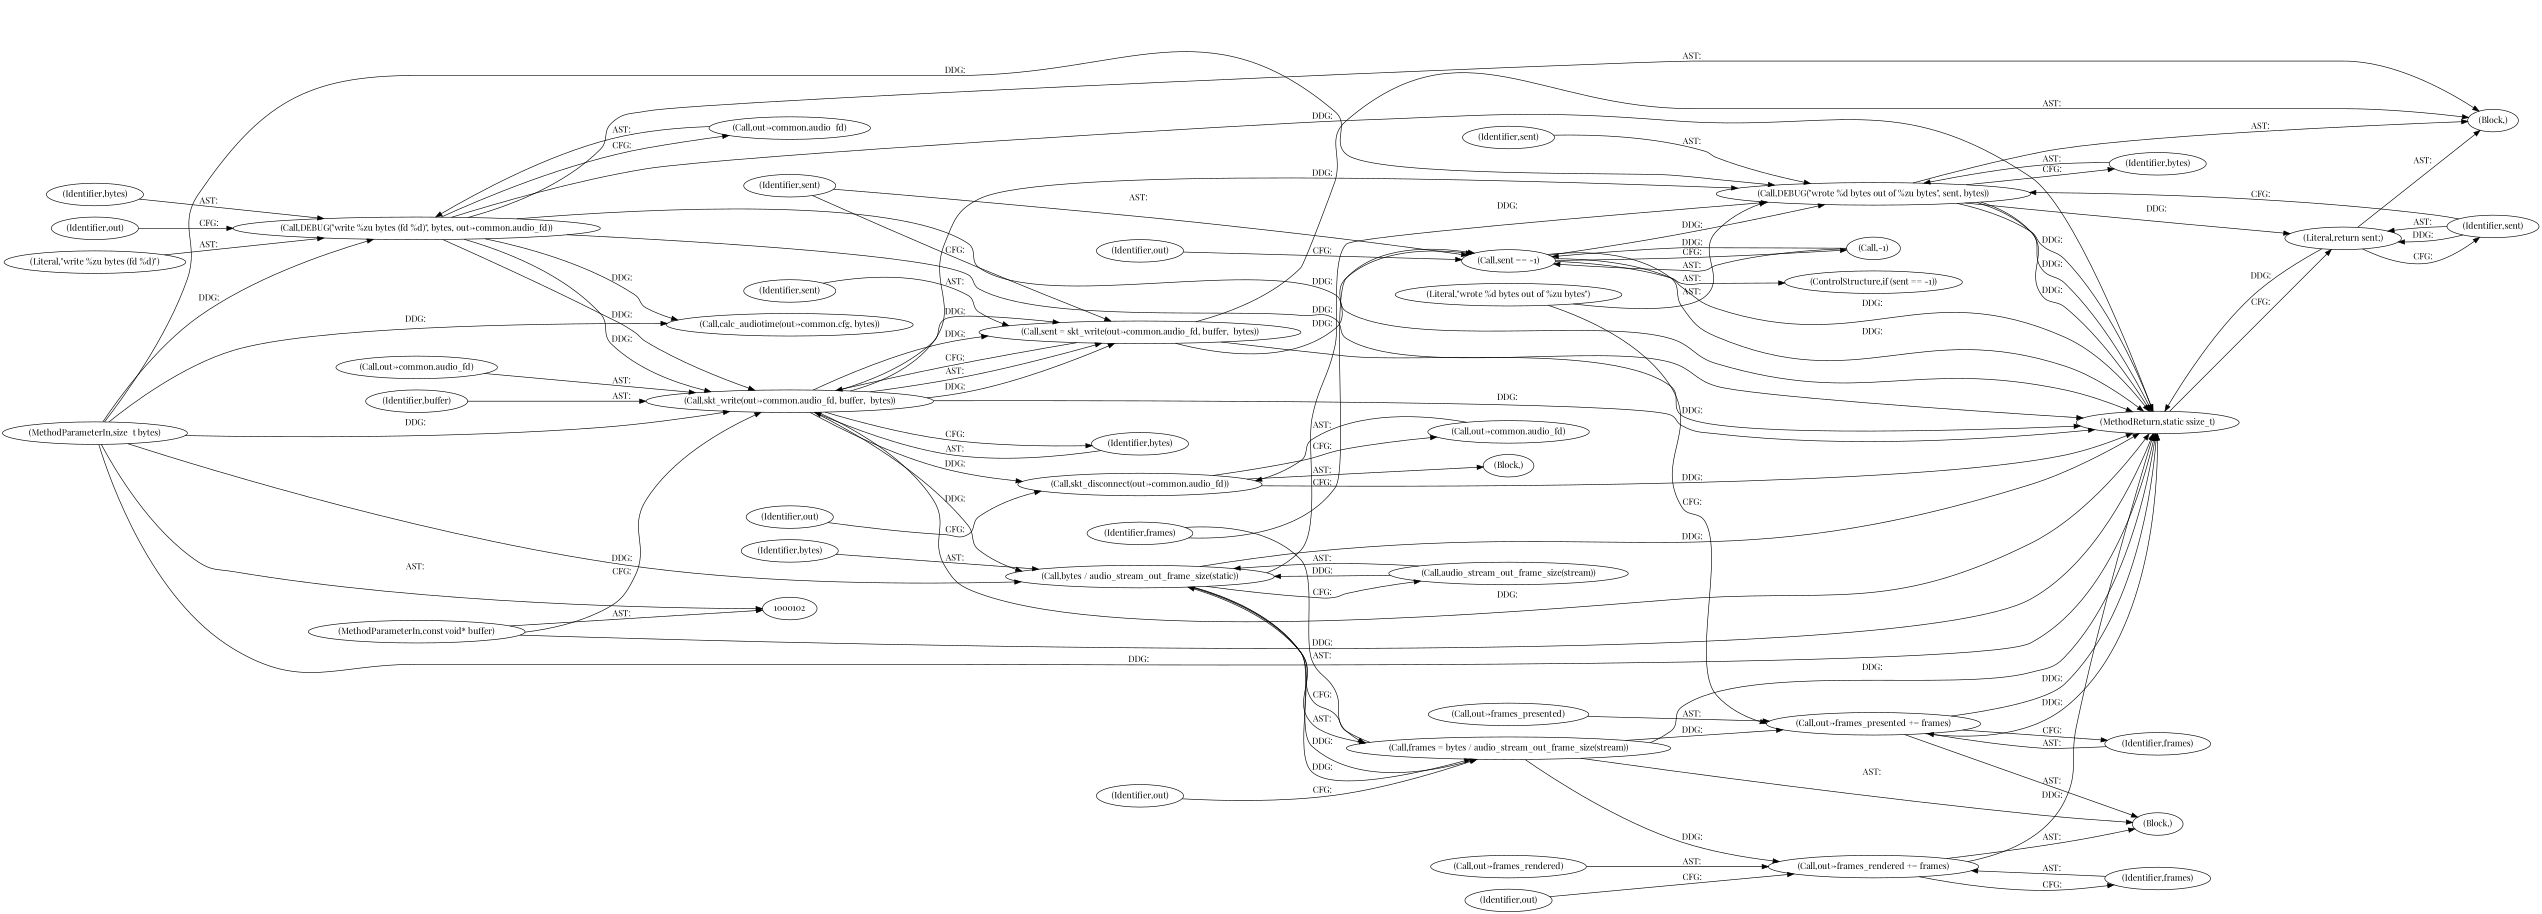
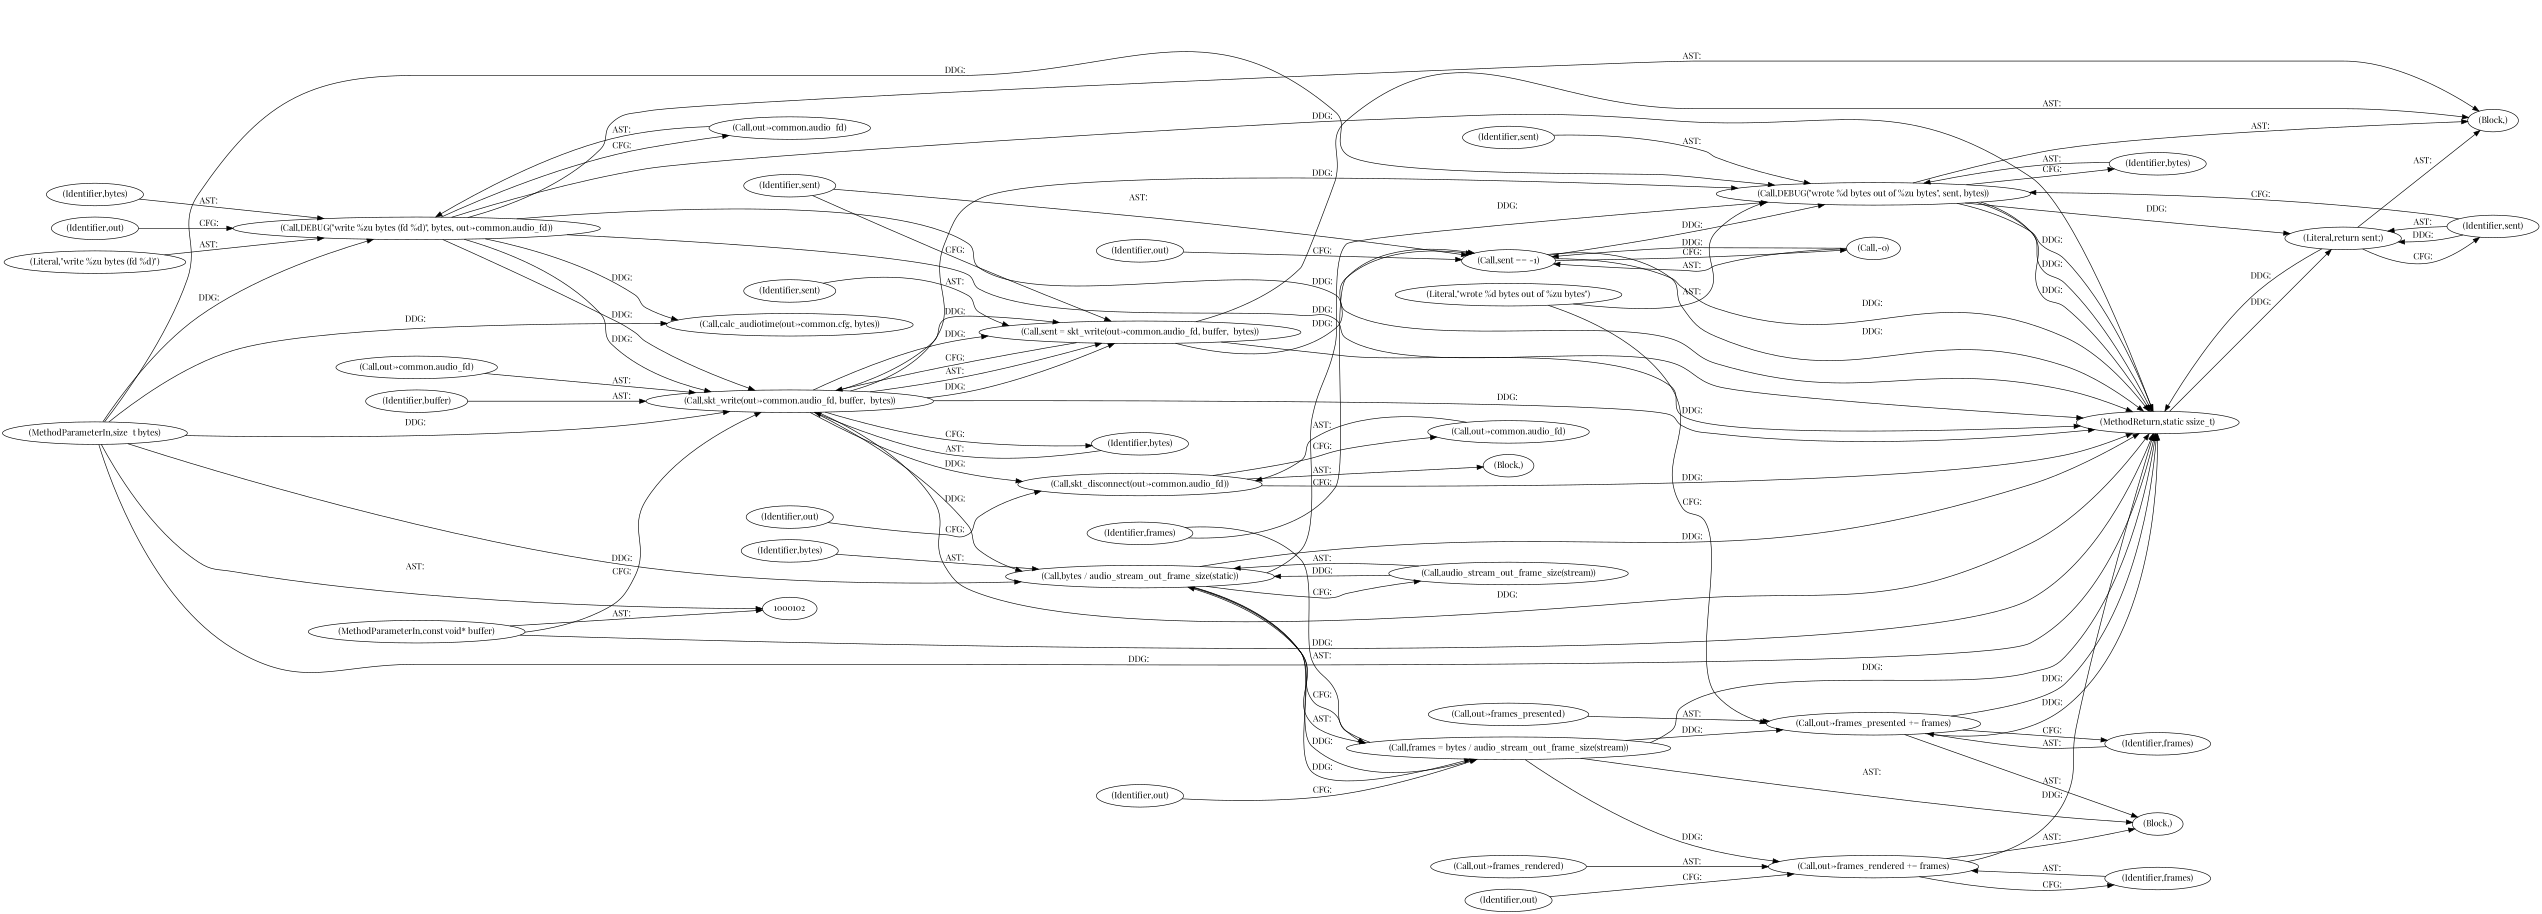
(1873, 248) -> (1873, 248)
(1873, 282) -> none
(2262, 303) -> (2262, 303)
